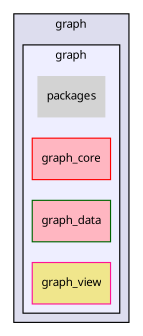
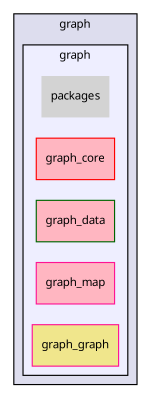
(71, 283) -> (75, 345)
none -> (75, 283)
